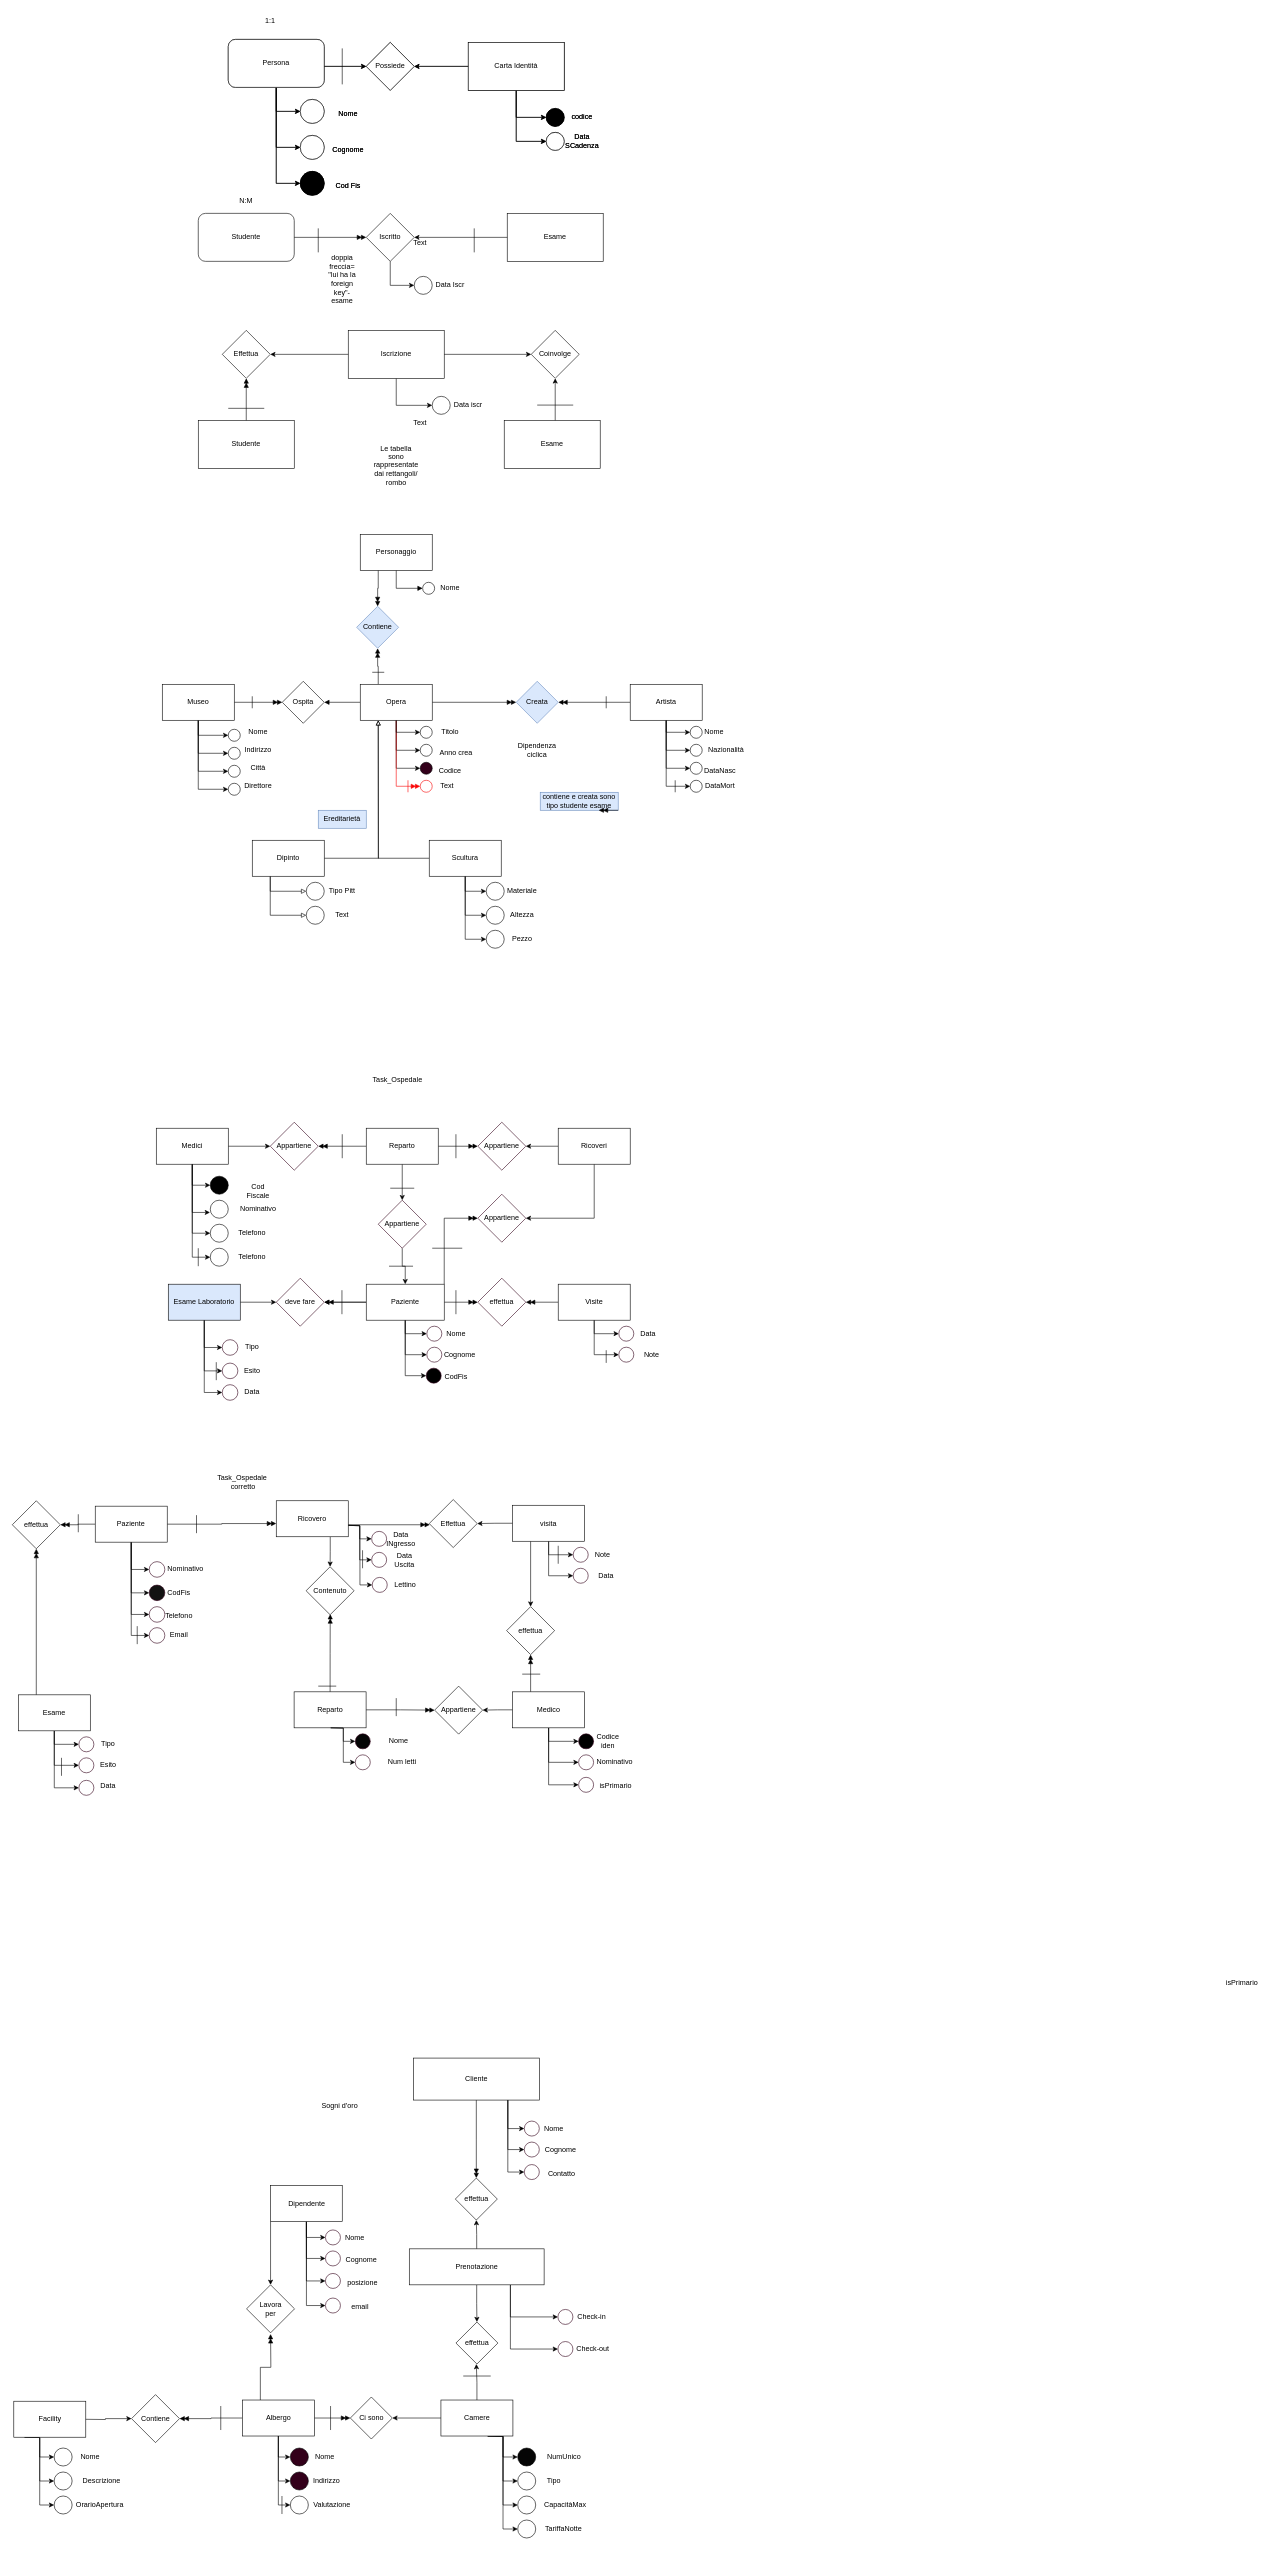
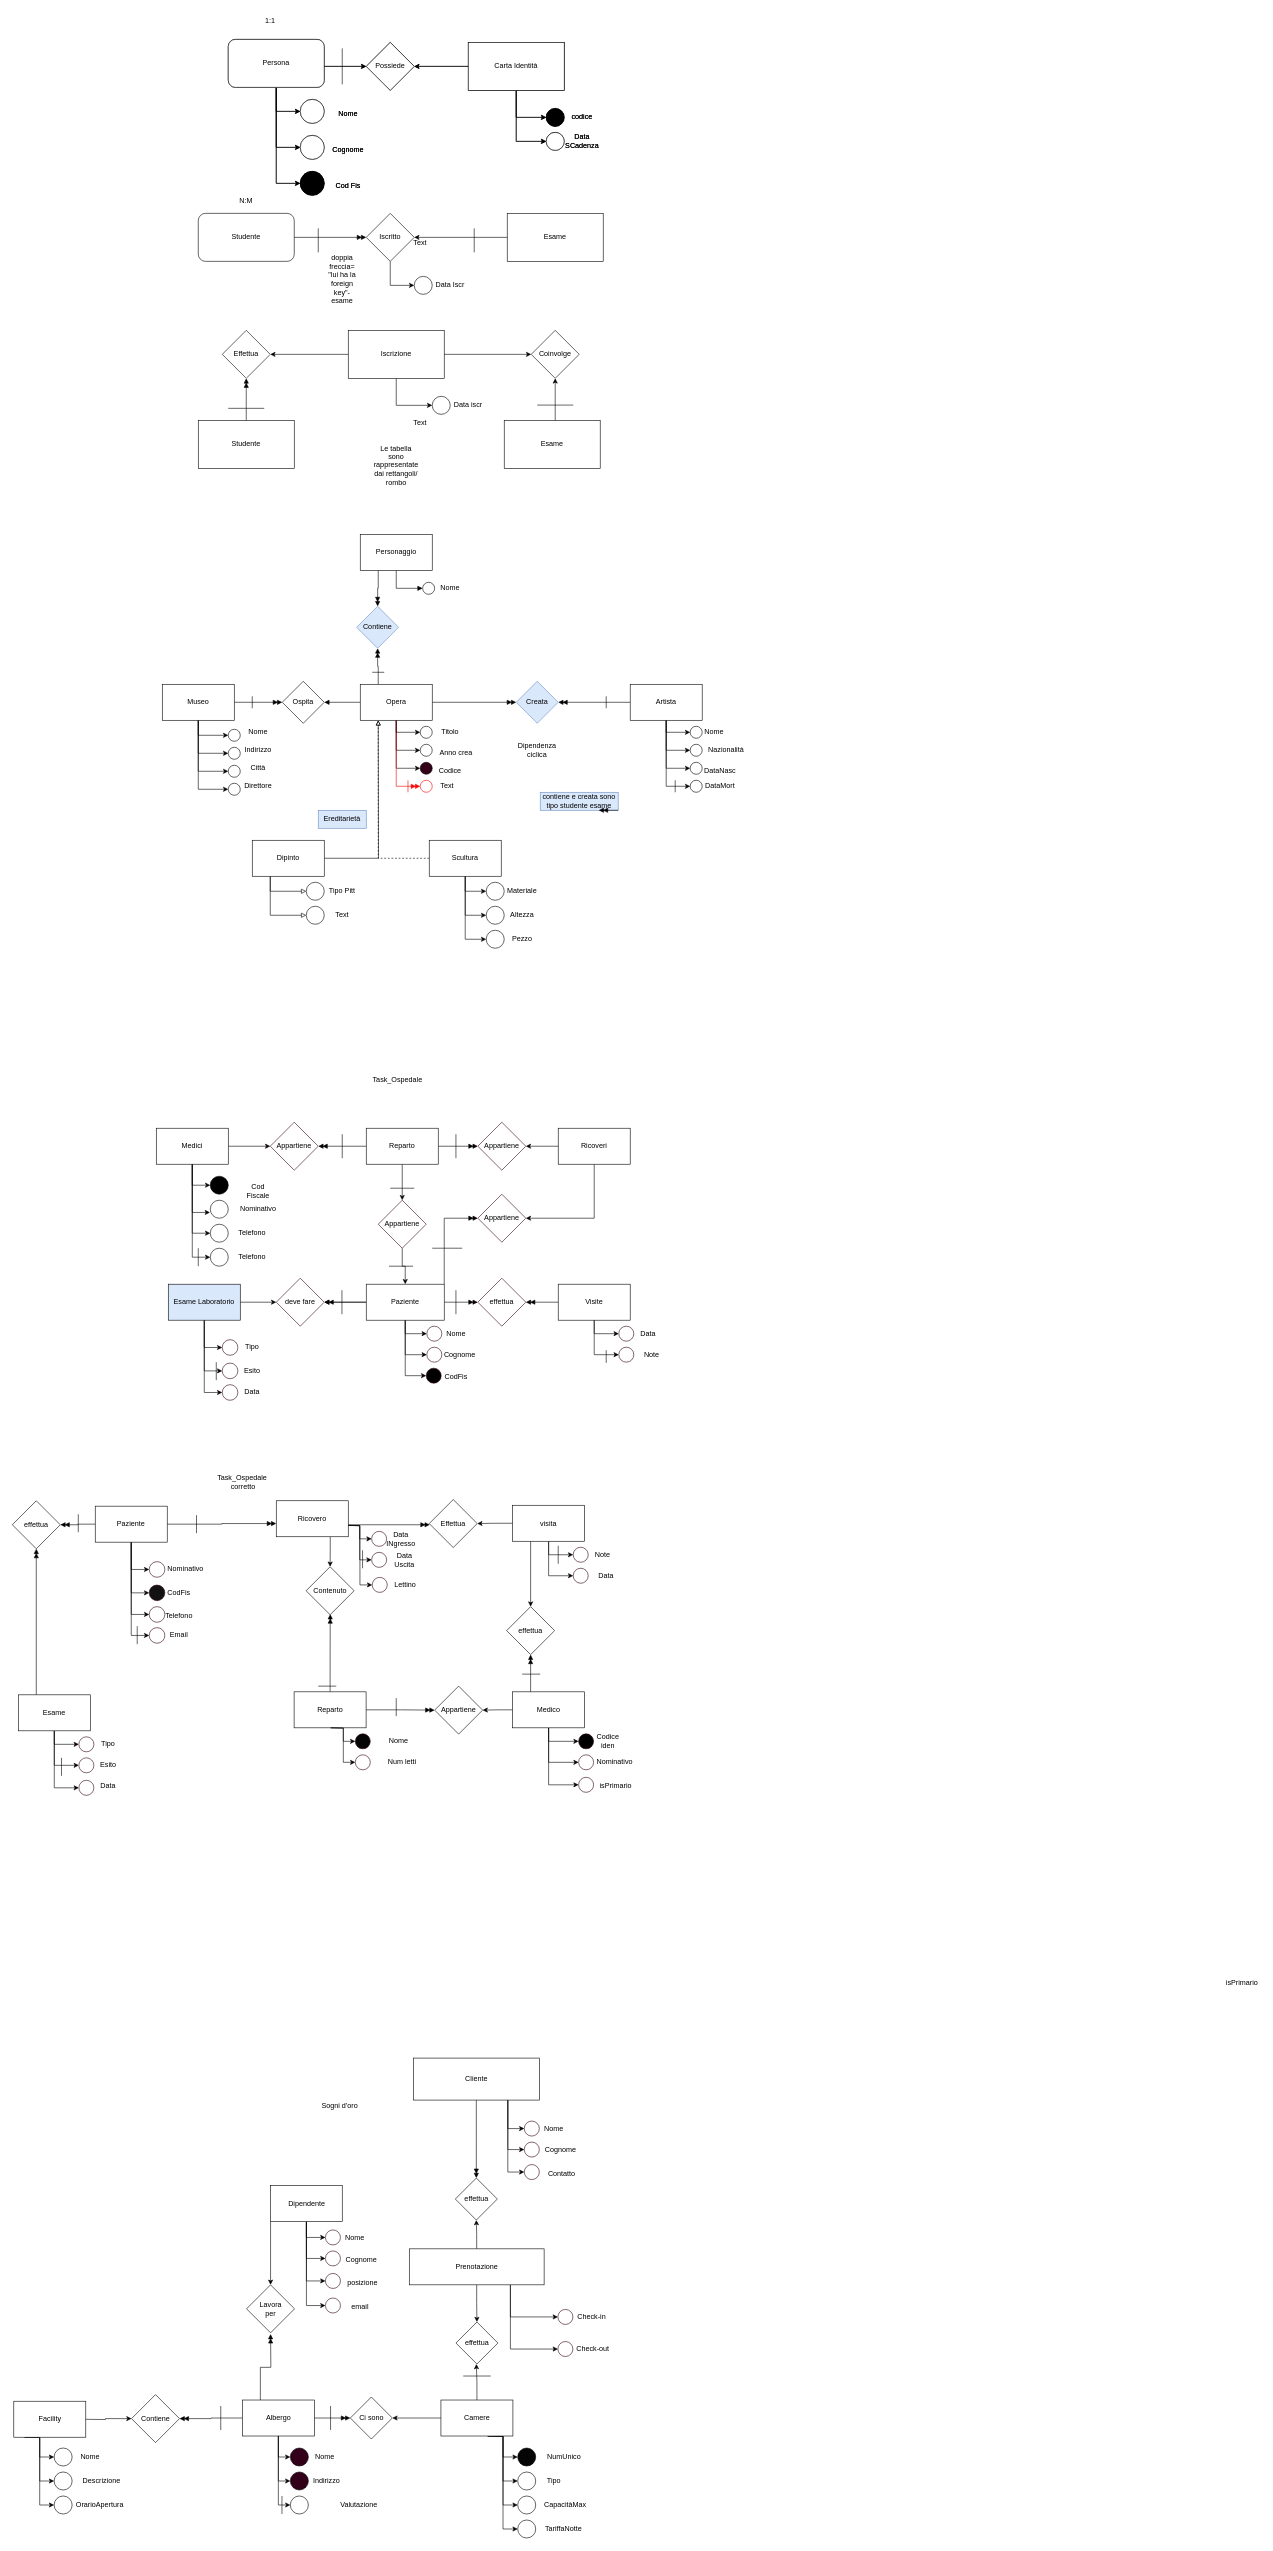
(404, 858) -> (404, 858)
(332, 2505) -> (359, 2505)
